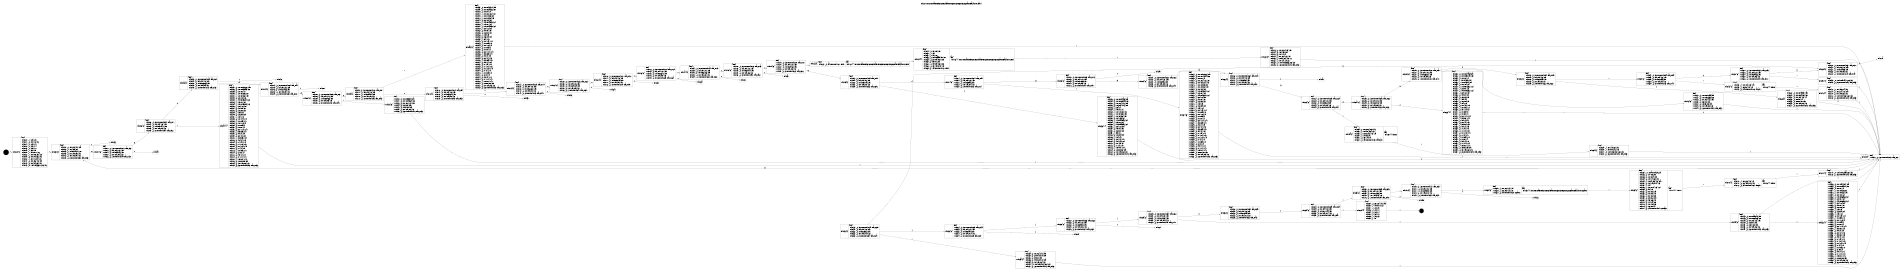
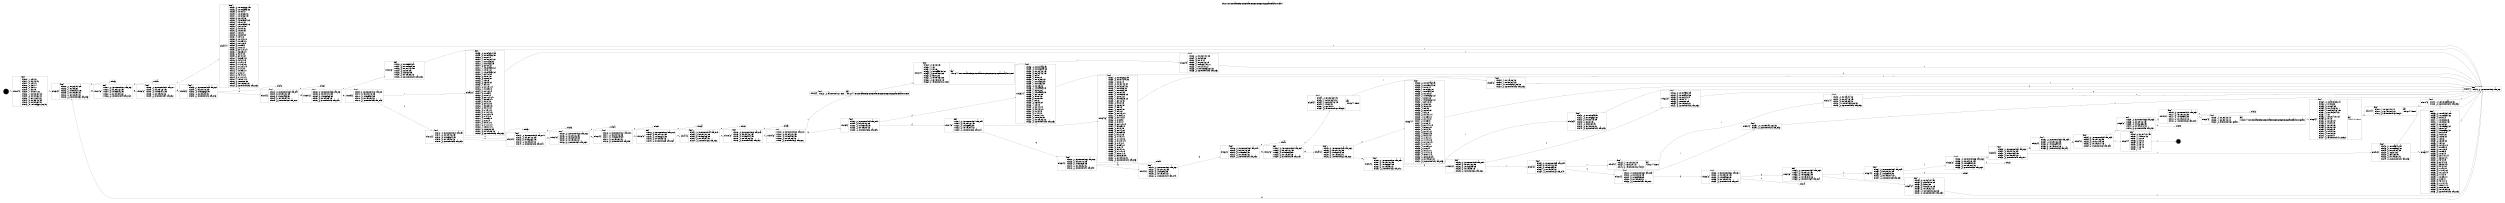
(1283, 67) -> (1761, 176)
